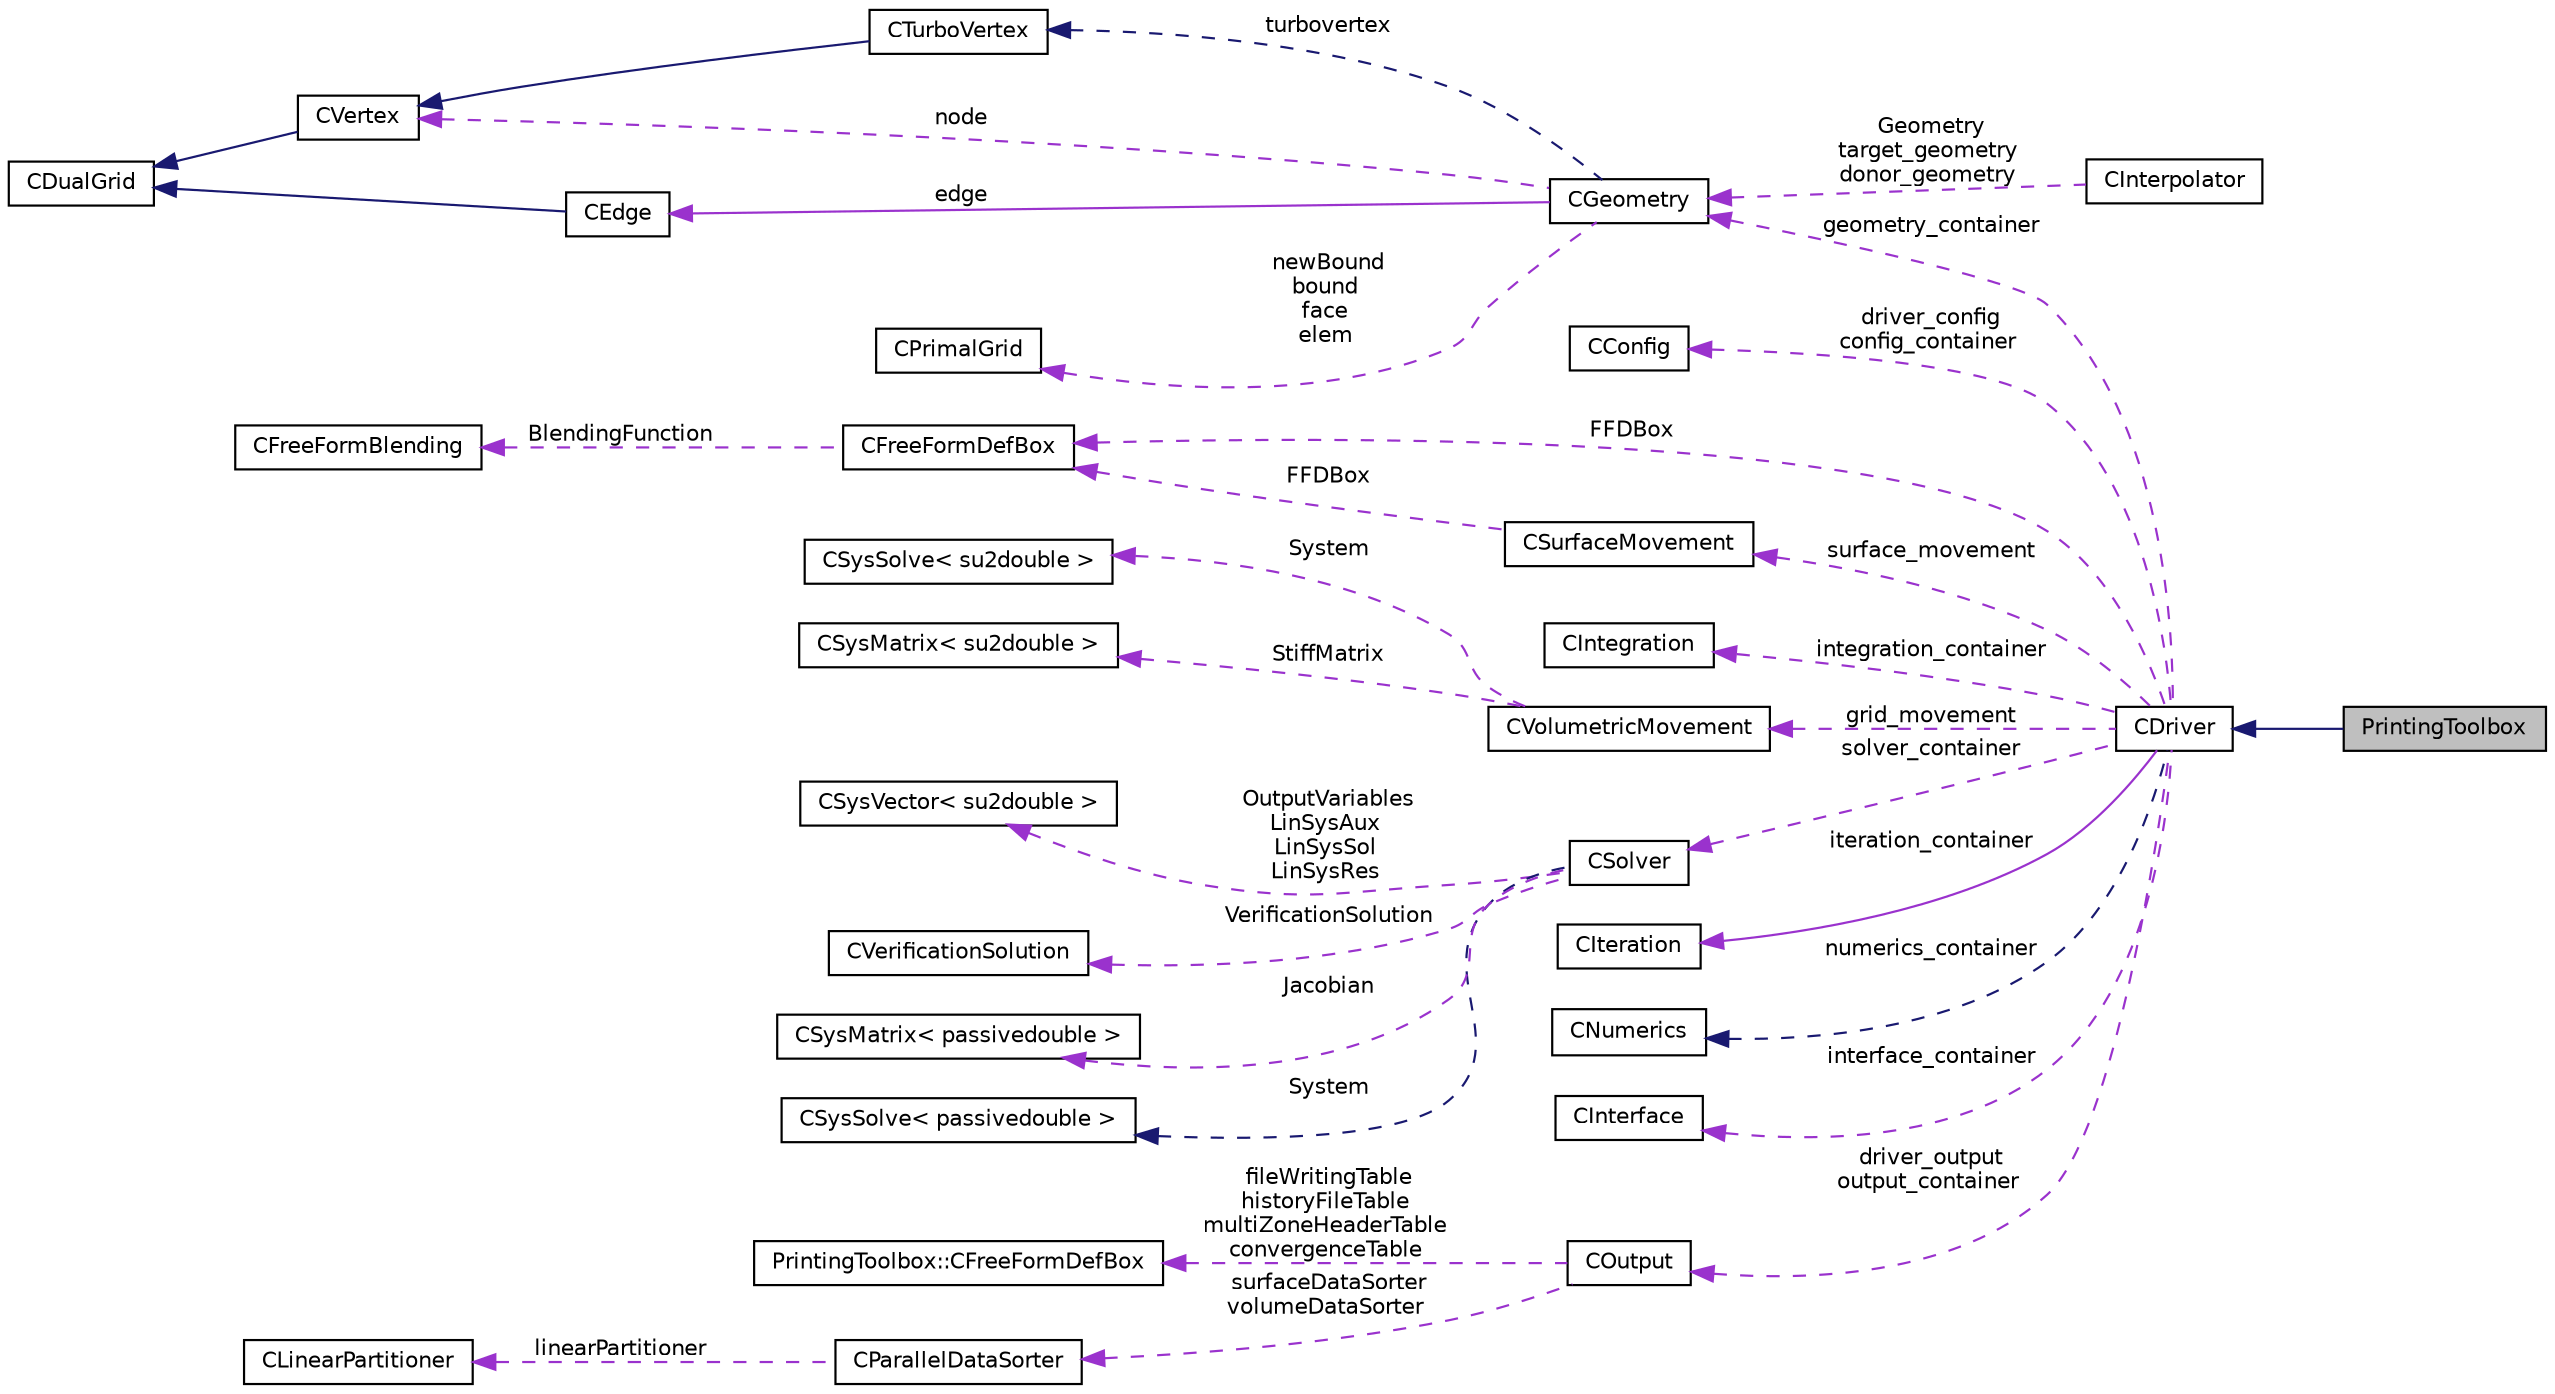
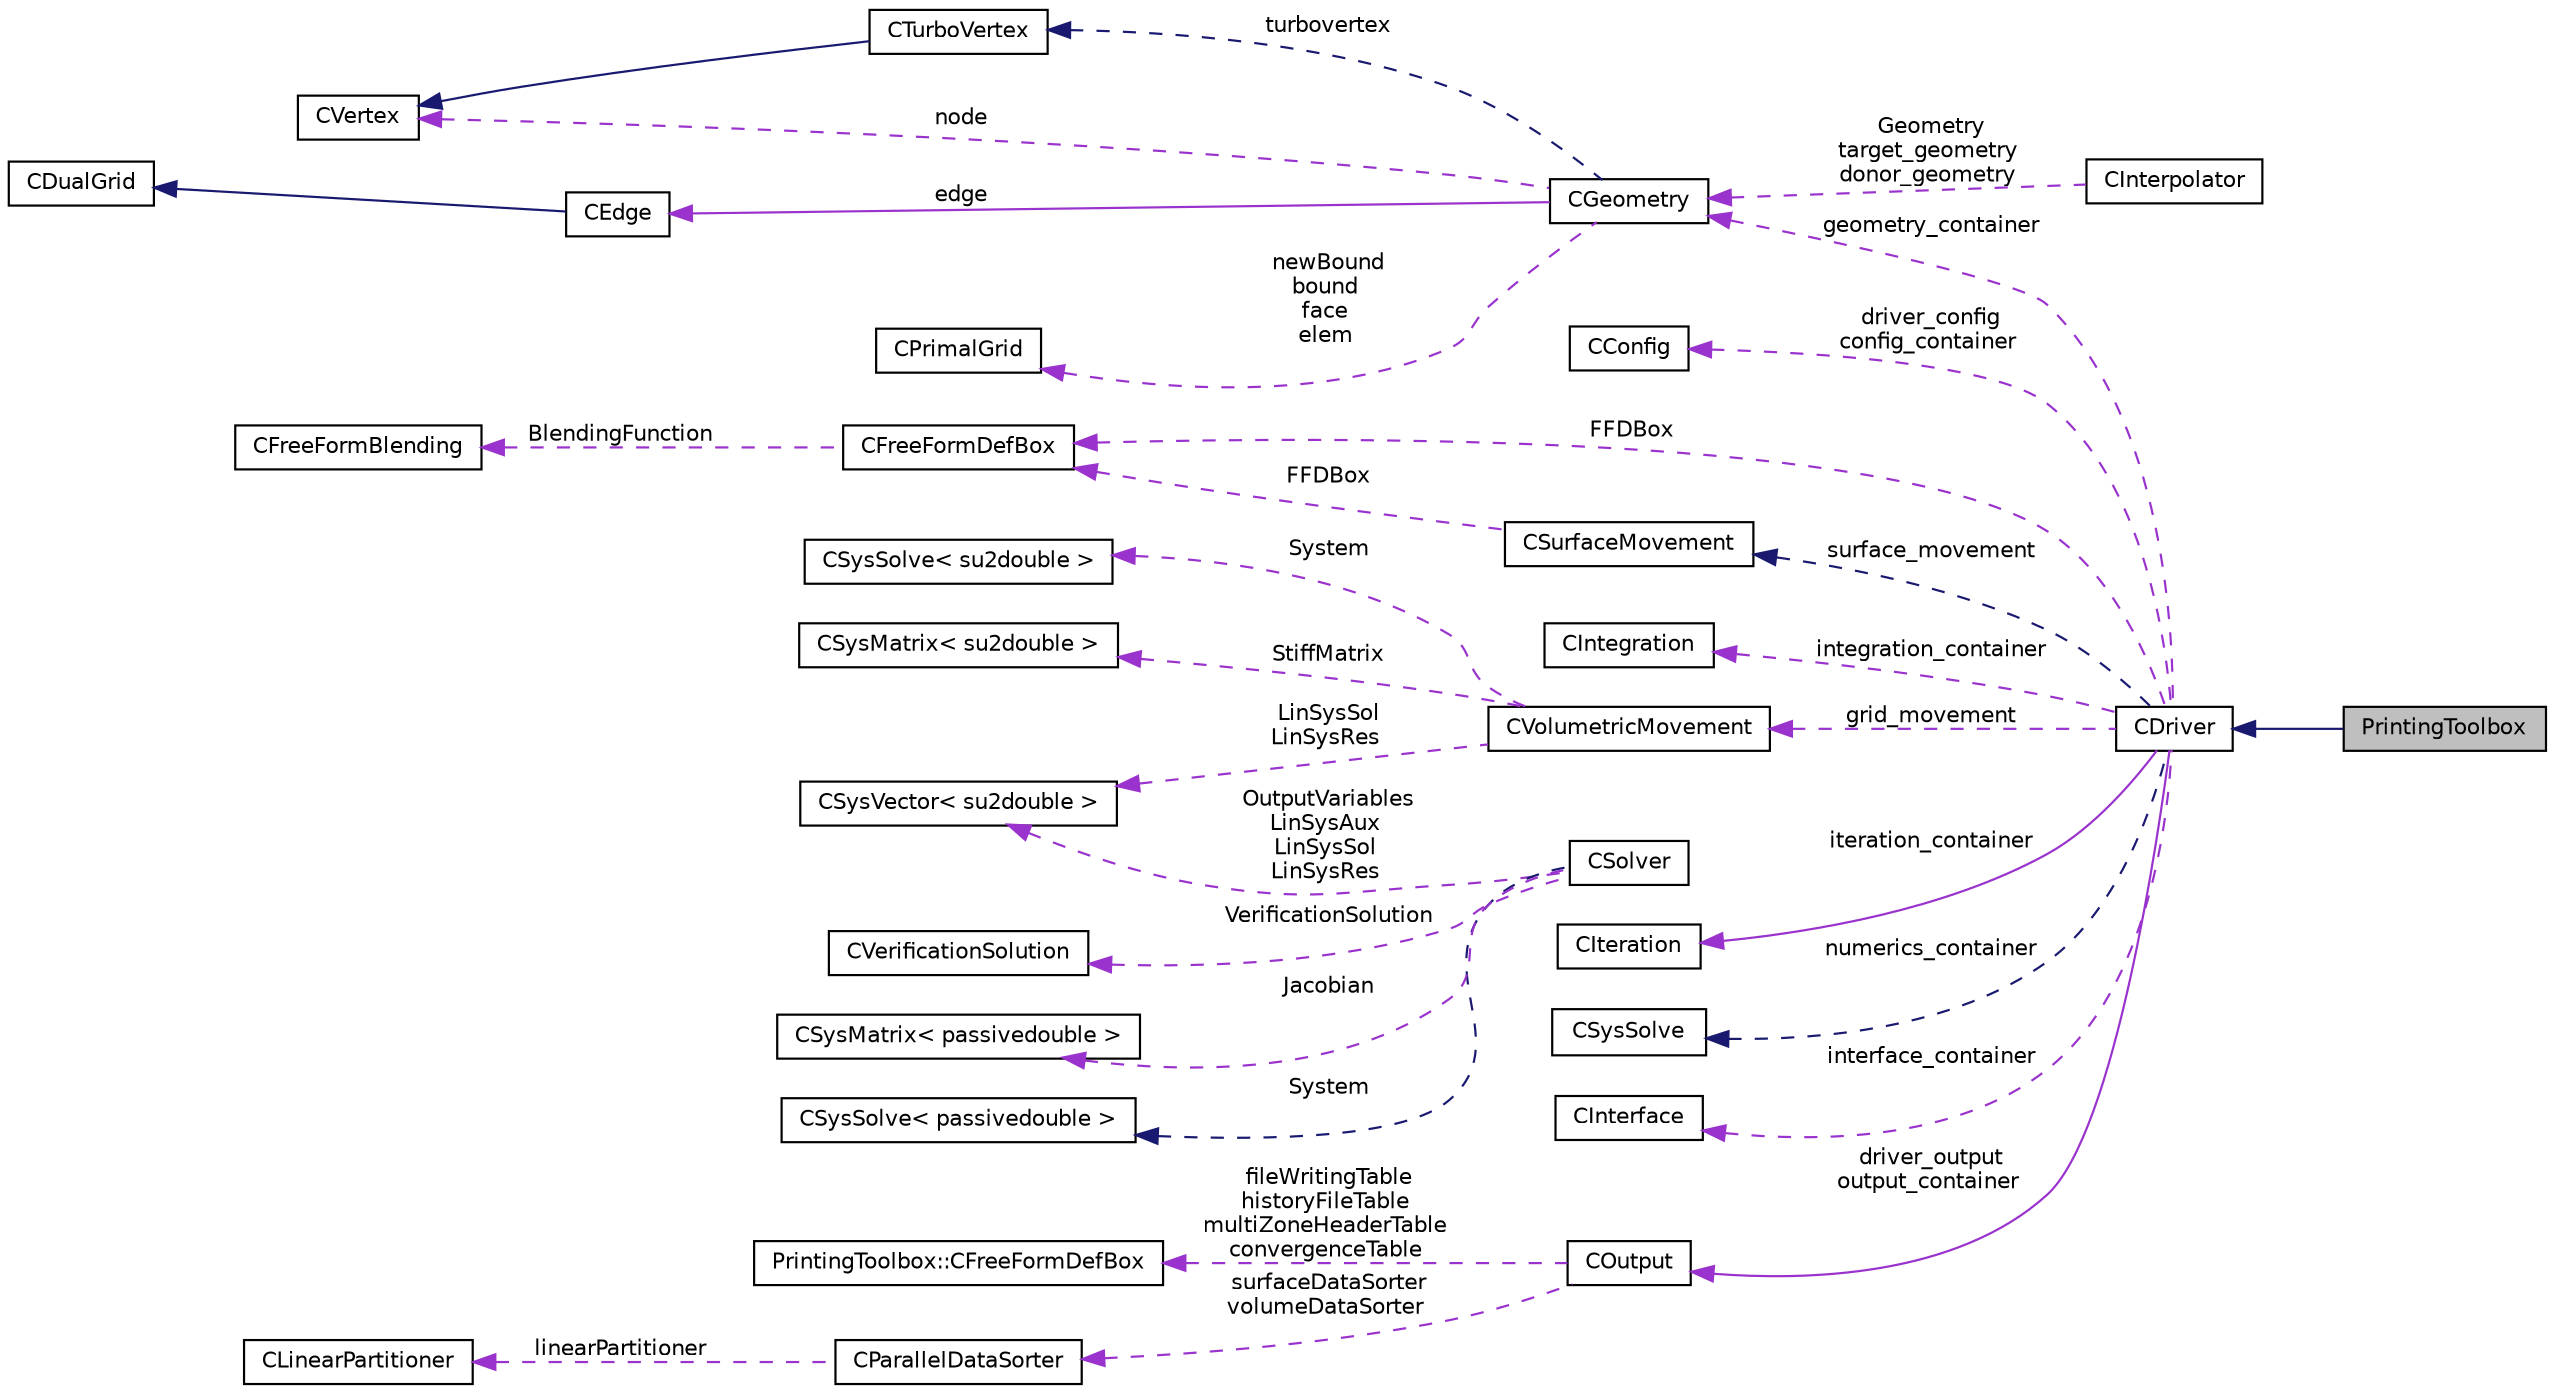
(237, 146) -> none
(1977, 602) -> (1977, 602)
none -> (1314, 764)
(1914, 795) -> none
(1629, 1032) -> (1629, 1032)
(2078, 1147) -> (2078, 1147)
